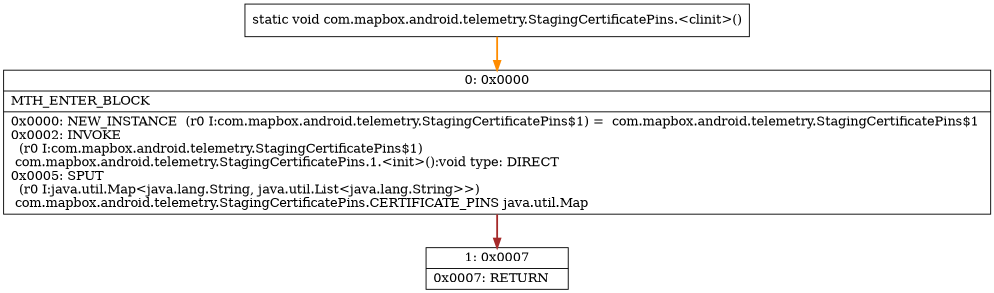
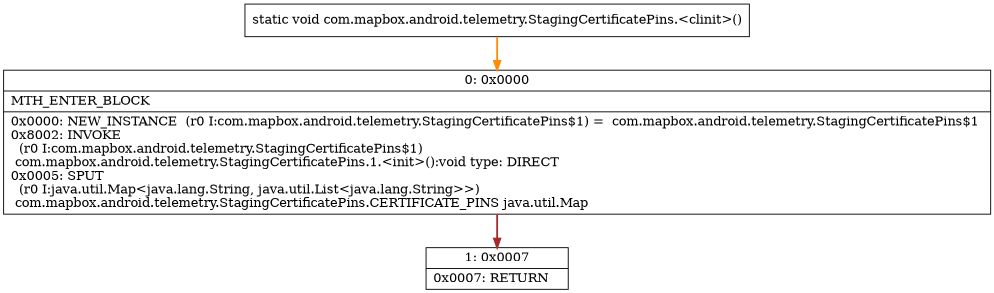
(70, 135) -> (70, 135)
